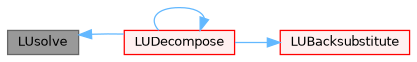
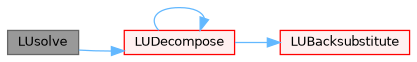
(108, 34) -> (95, 51)
